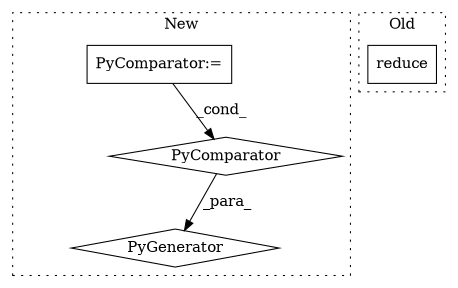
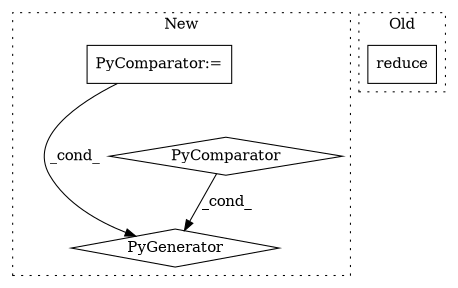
(190, 107) -> (45, 161)
(227, 202) -> (227, 202)
